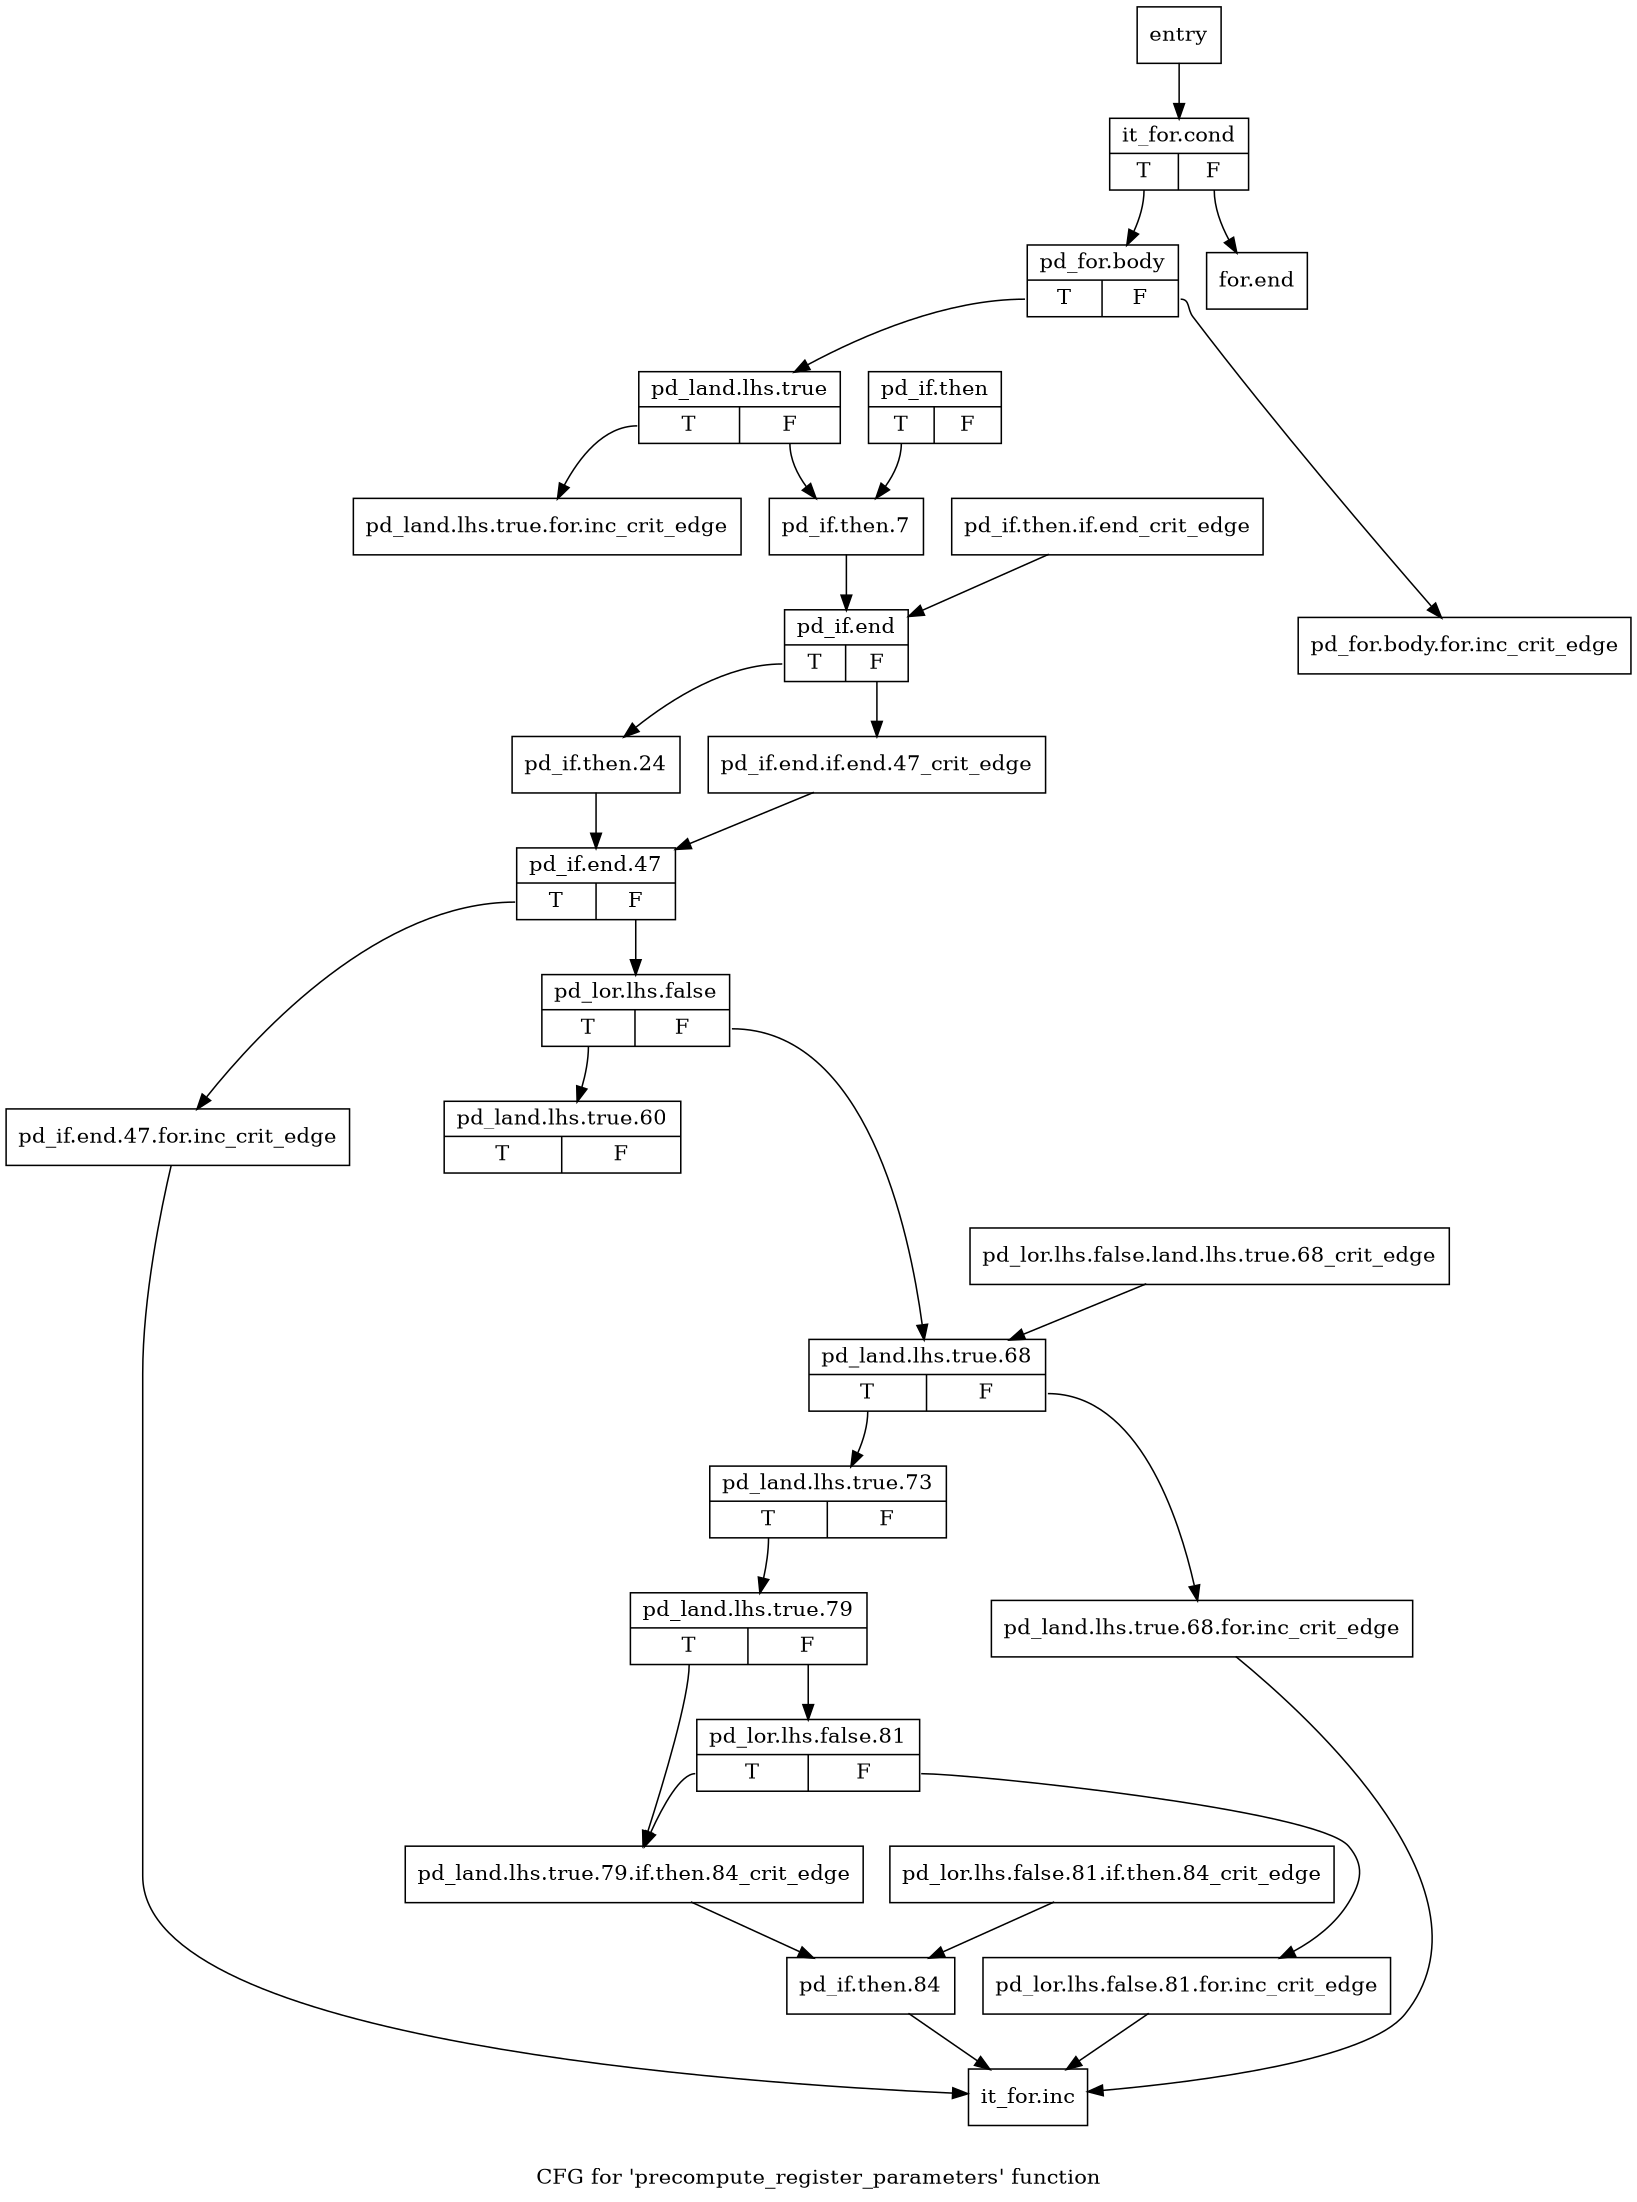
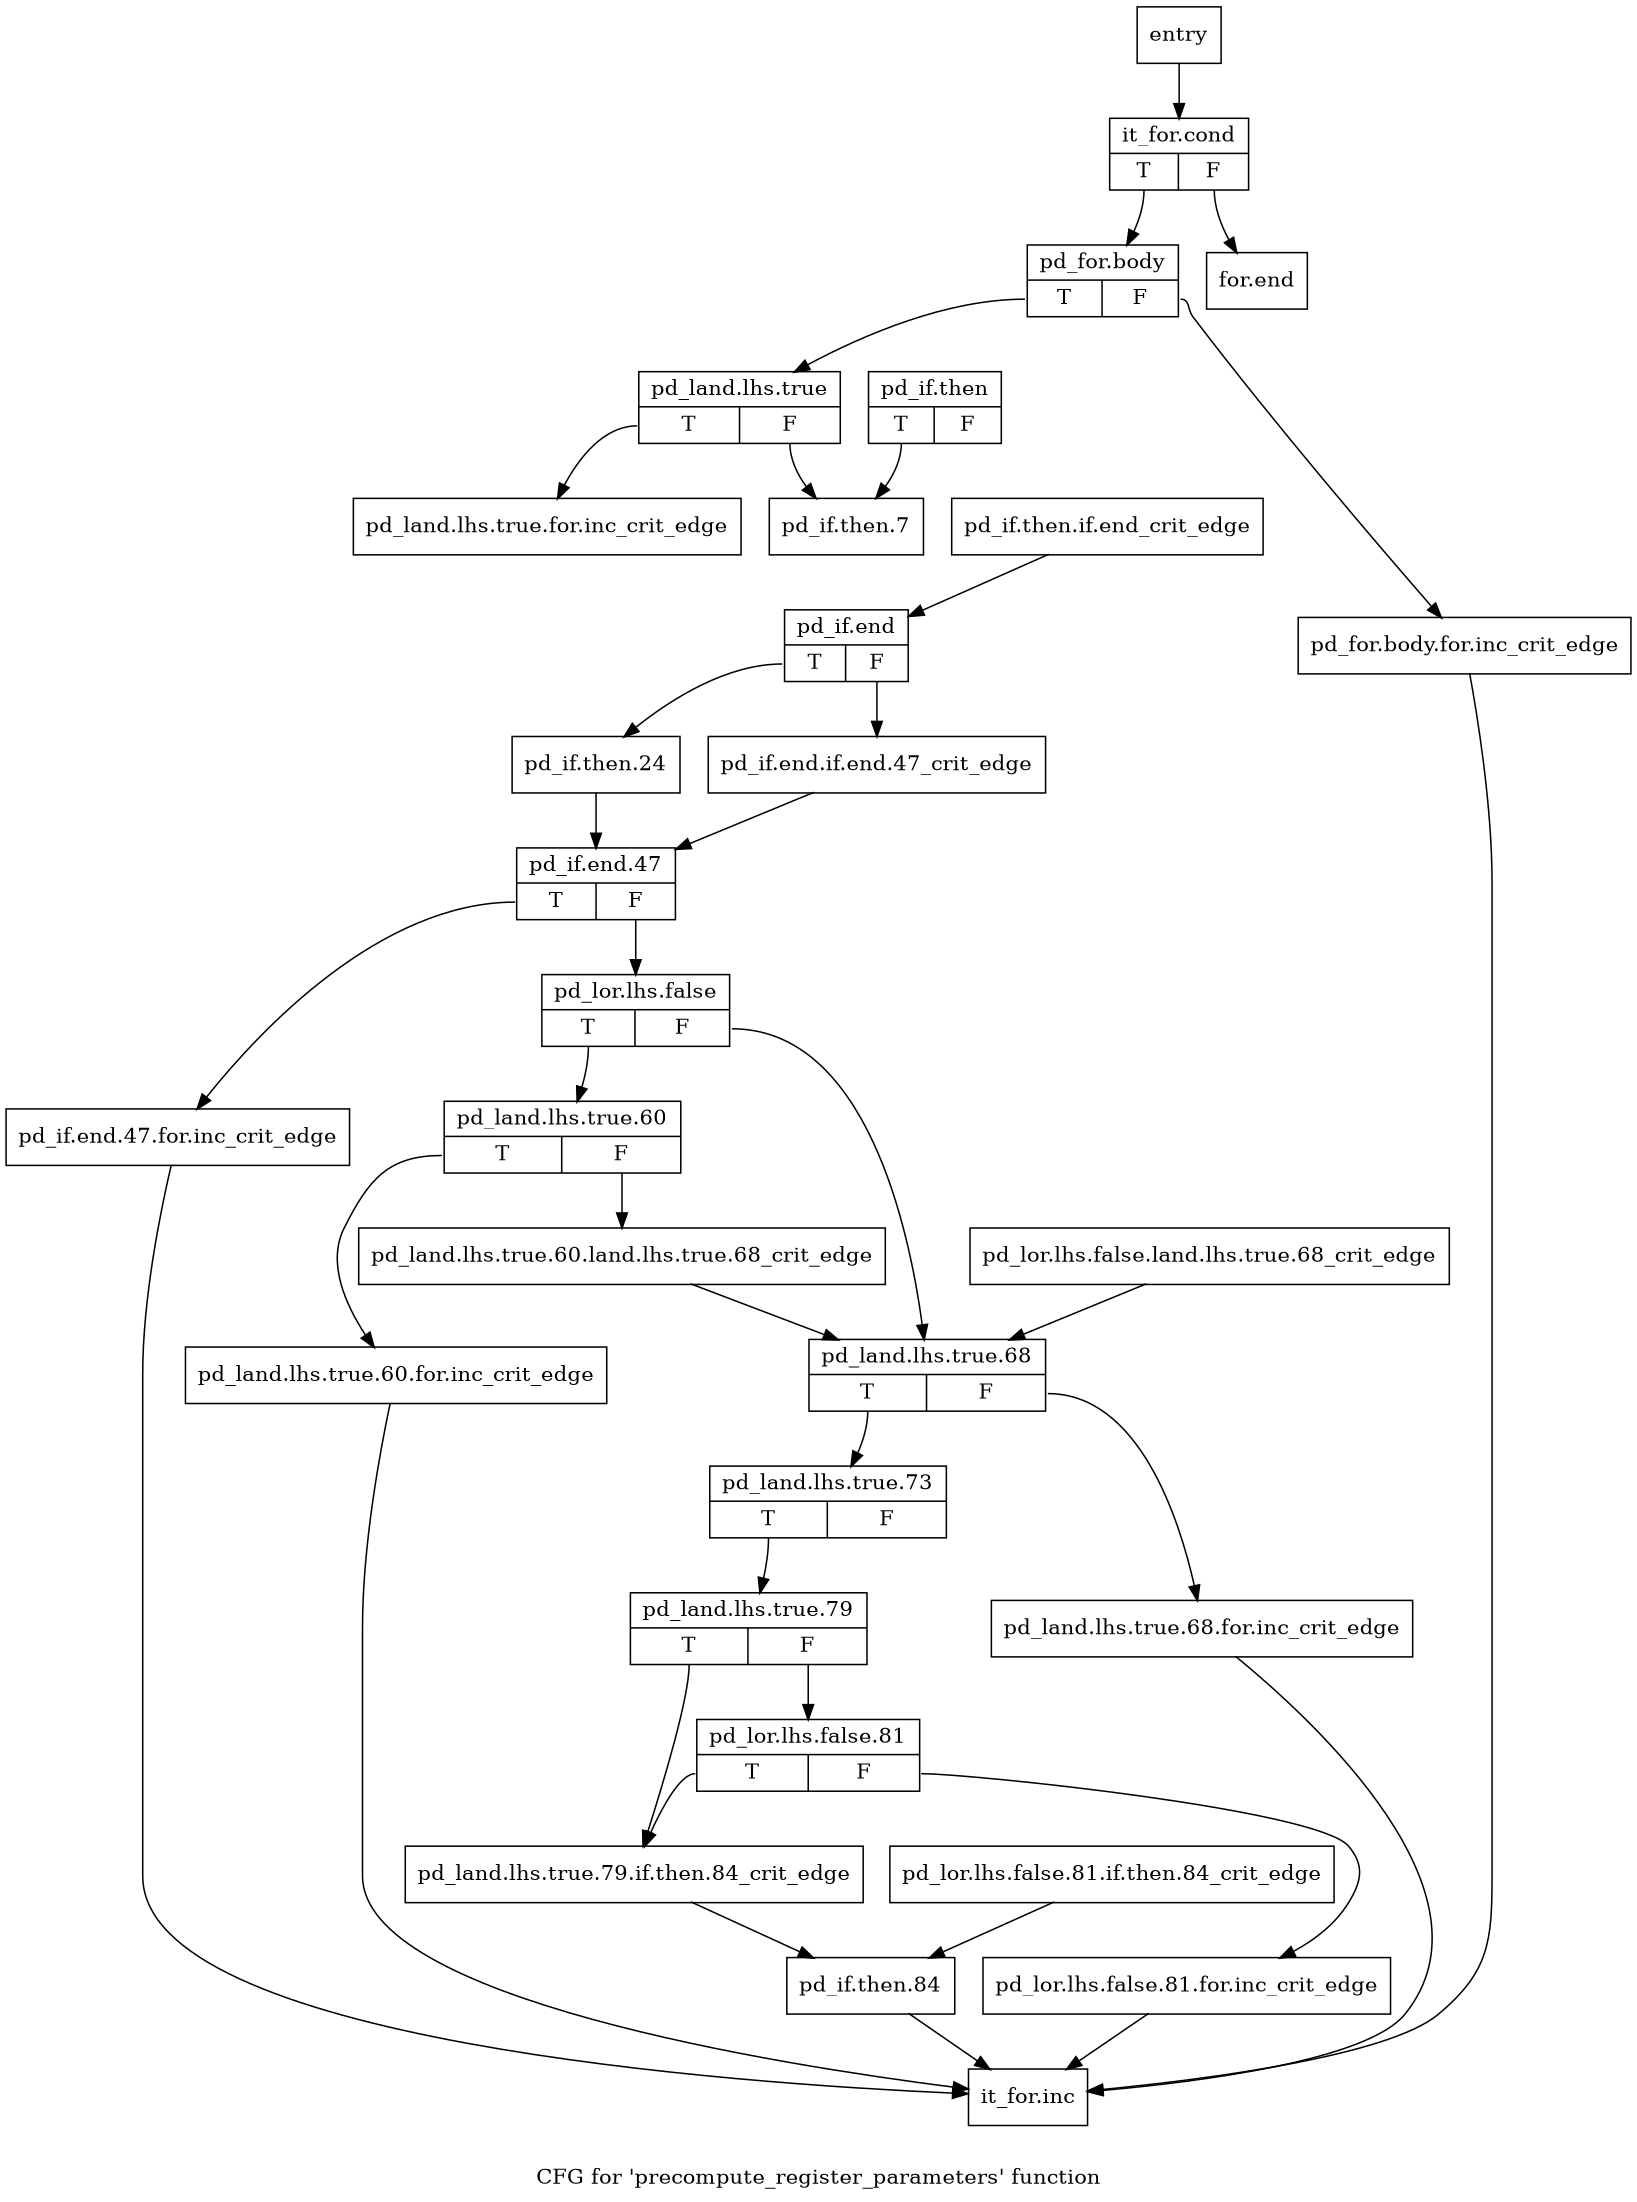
(846, 575) -> none
none -> (622, 1256)
none -> (396, 1375)
none -> (1492, 1525)
